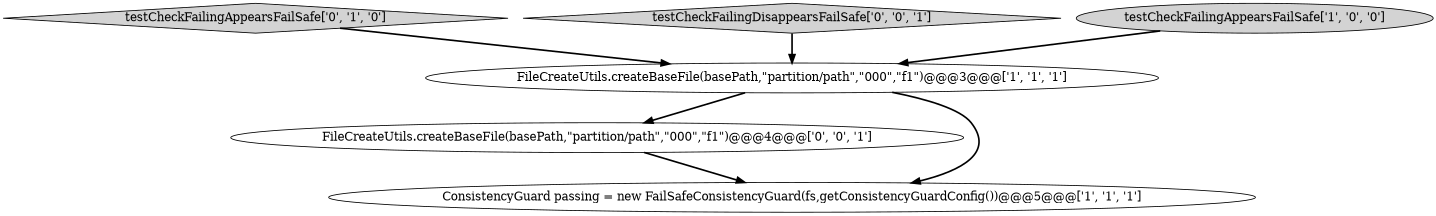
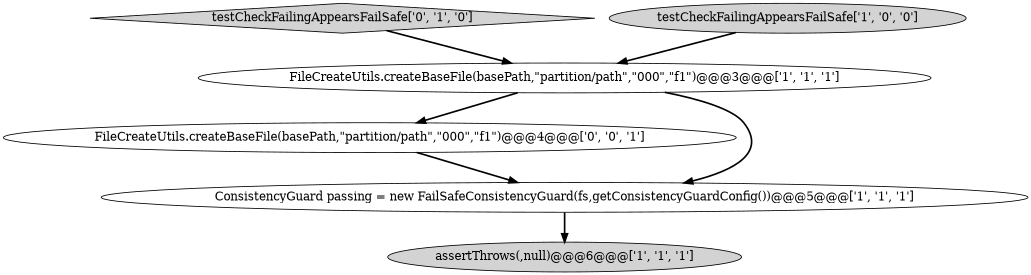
(792, 18) -> none
none -> (565, 257)
